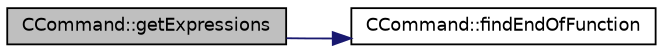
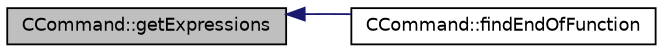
(309, 38) -> (328, 14)
